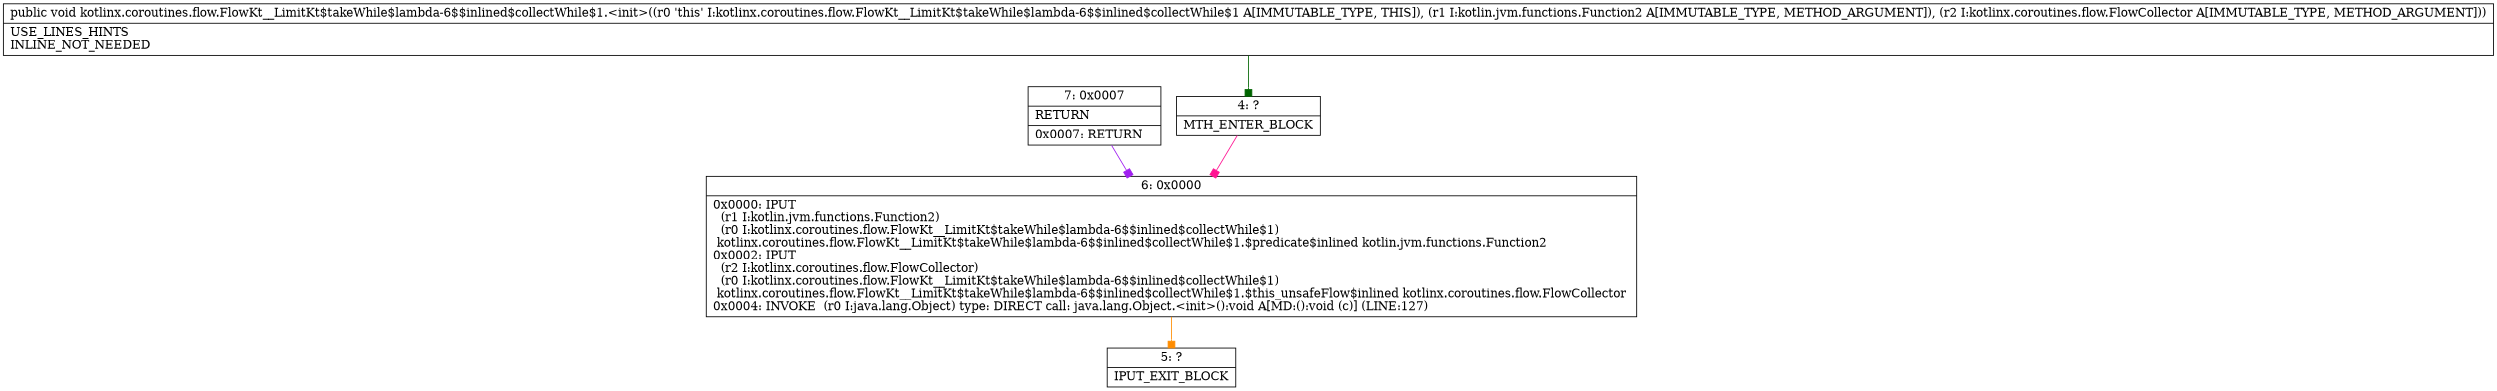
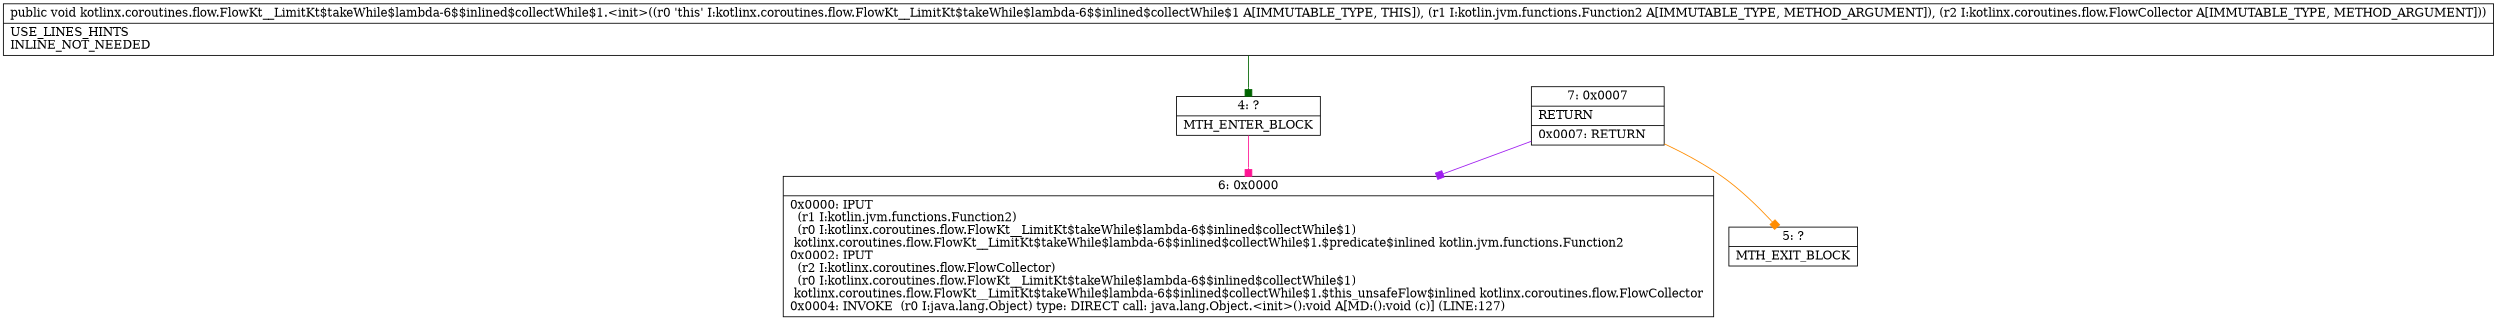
(1171, 328) -> (1722, 177)
(1171, 377) -> (1793, 256)
